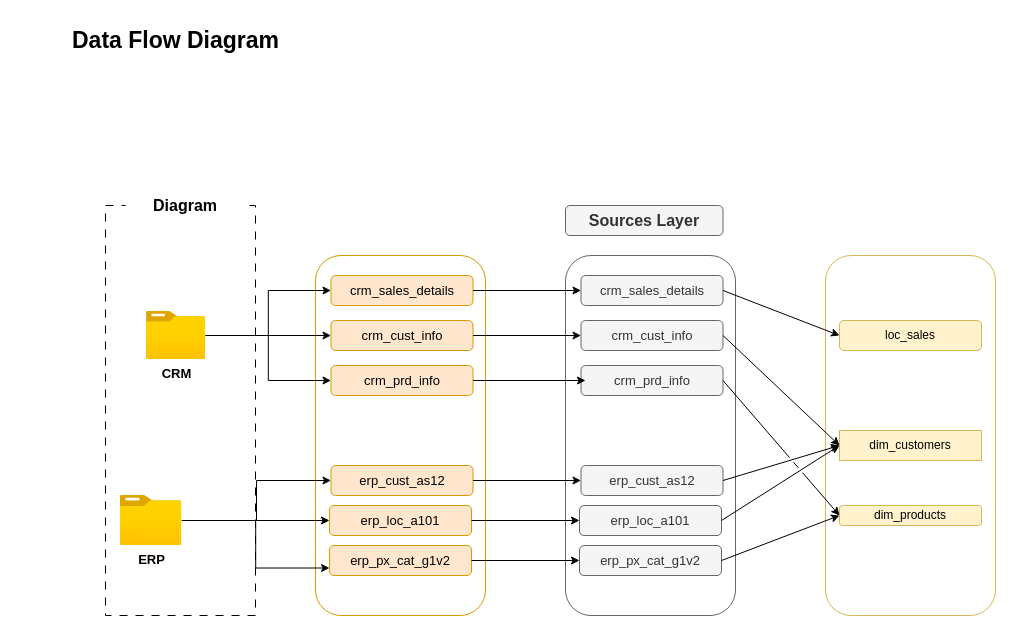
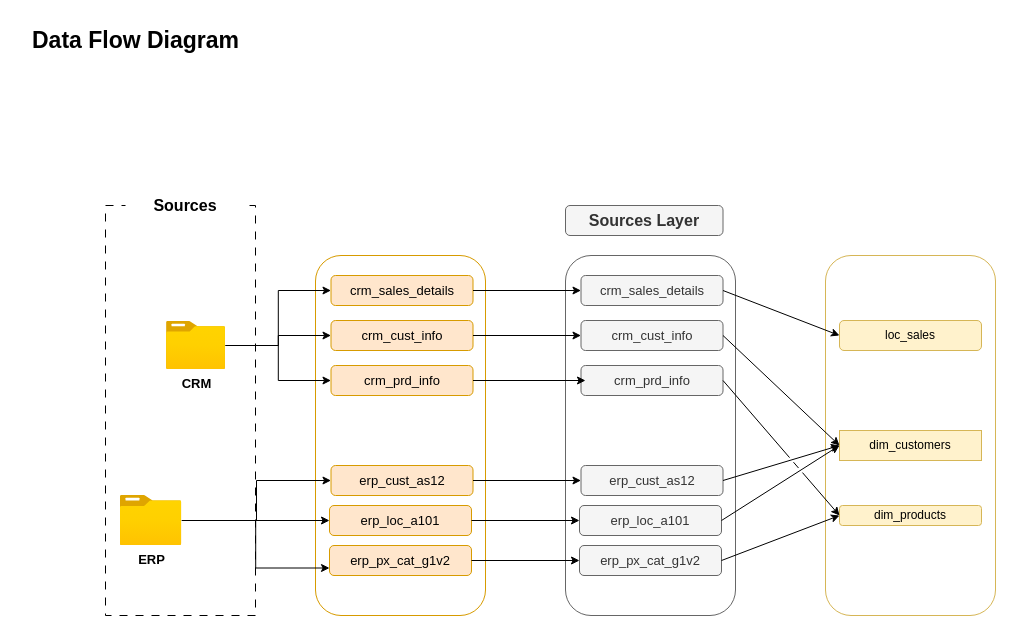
(176, 41) -> (136, 41)
(186, 206) -> (186, 206)
(176, 336) -> (196, 346)
